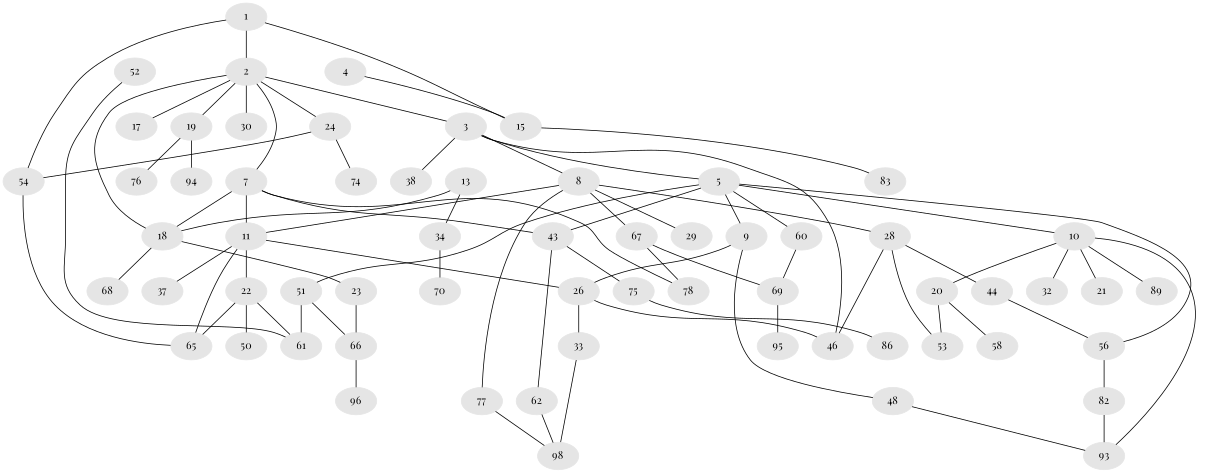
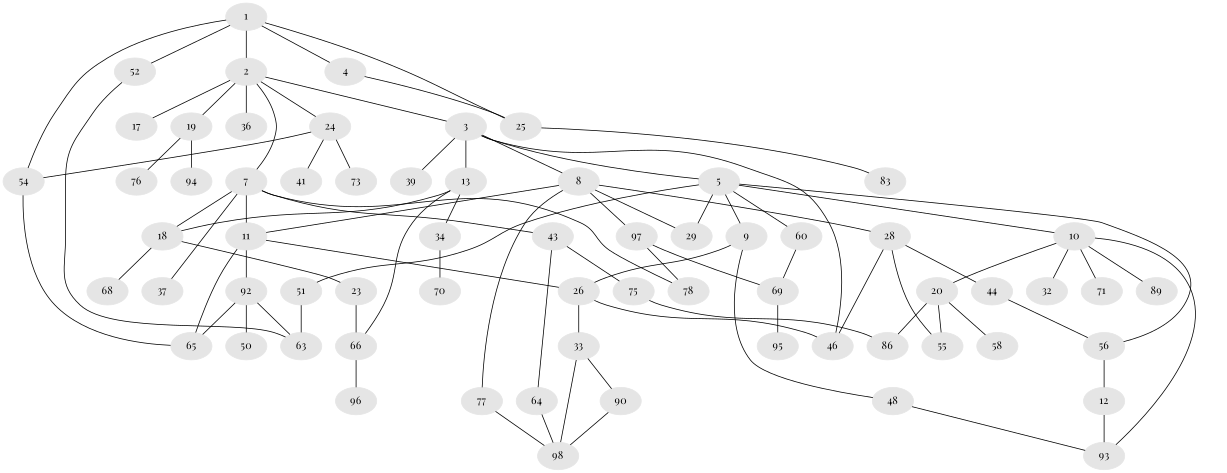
none -> (191, 44)
none -> (296, 44)
(105, 119) -> none
(246, 127) -> (246, 127)
(521, 127) -> (521, 127)
none -> (466, 154)
none -> (301, 181)
(356, 181) -> (356, 181)
(411, 181) -> (411, 181)
(642, 207) -> (705, 209)
(637, 236) -> (637, 236)
(204, 264) -> (204, 236)
(246, 291) -> (246, 291)
(1102, 291) -> (1102, 291)
(329, 319) -> (398, 255)
none -> (912, 319)
(301, 346) -> (301, 346)
(942, 346) -> (942, 346)
(537, 401) -> (537, 401)
none -> (621, 401)
(1104, 401) -> (1104, 401)
